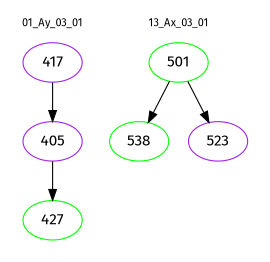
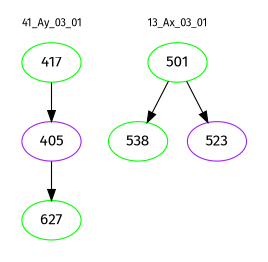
(53, 24) -> (52, 24)
(53, 62) -> (52, 62)
(53, 220) -> (52, 220)
